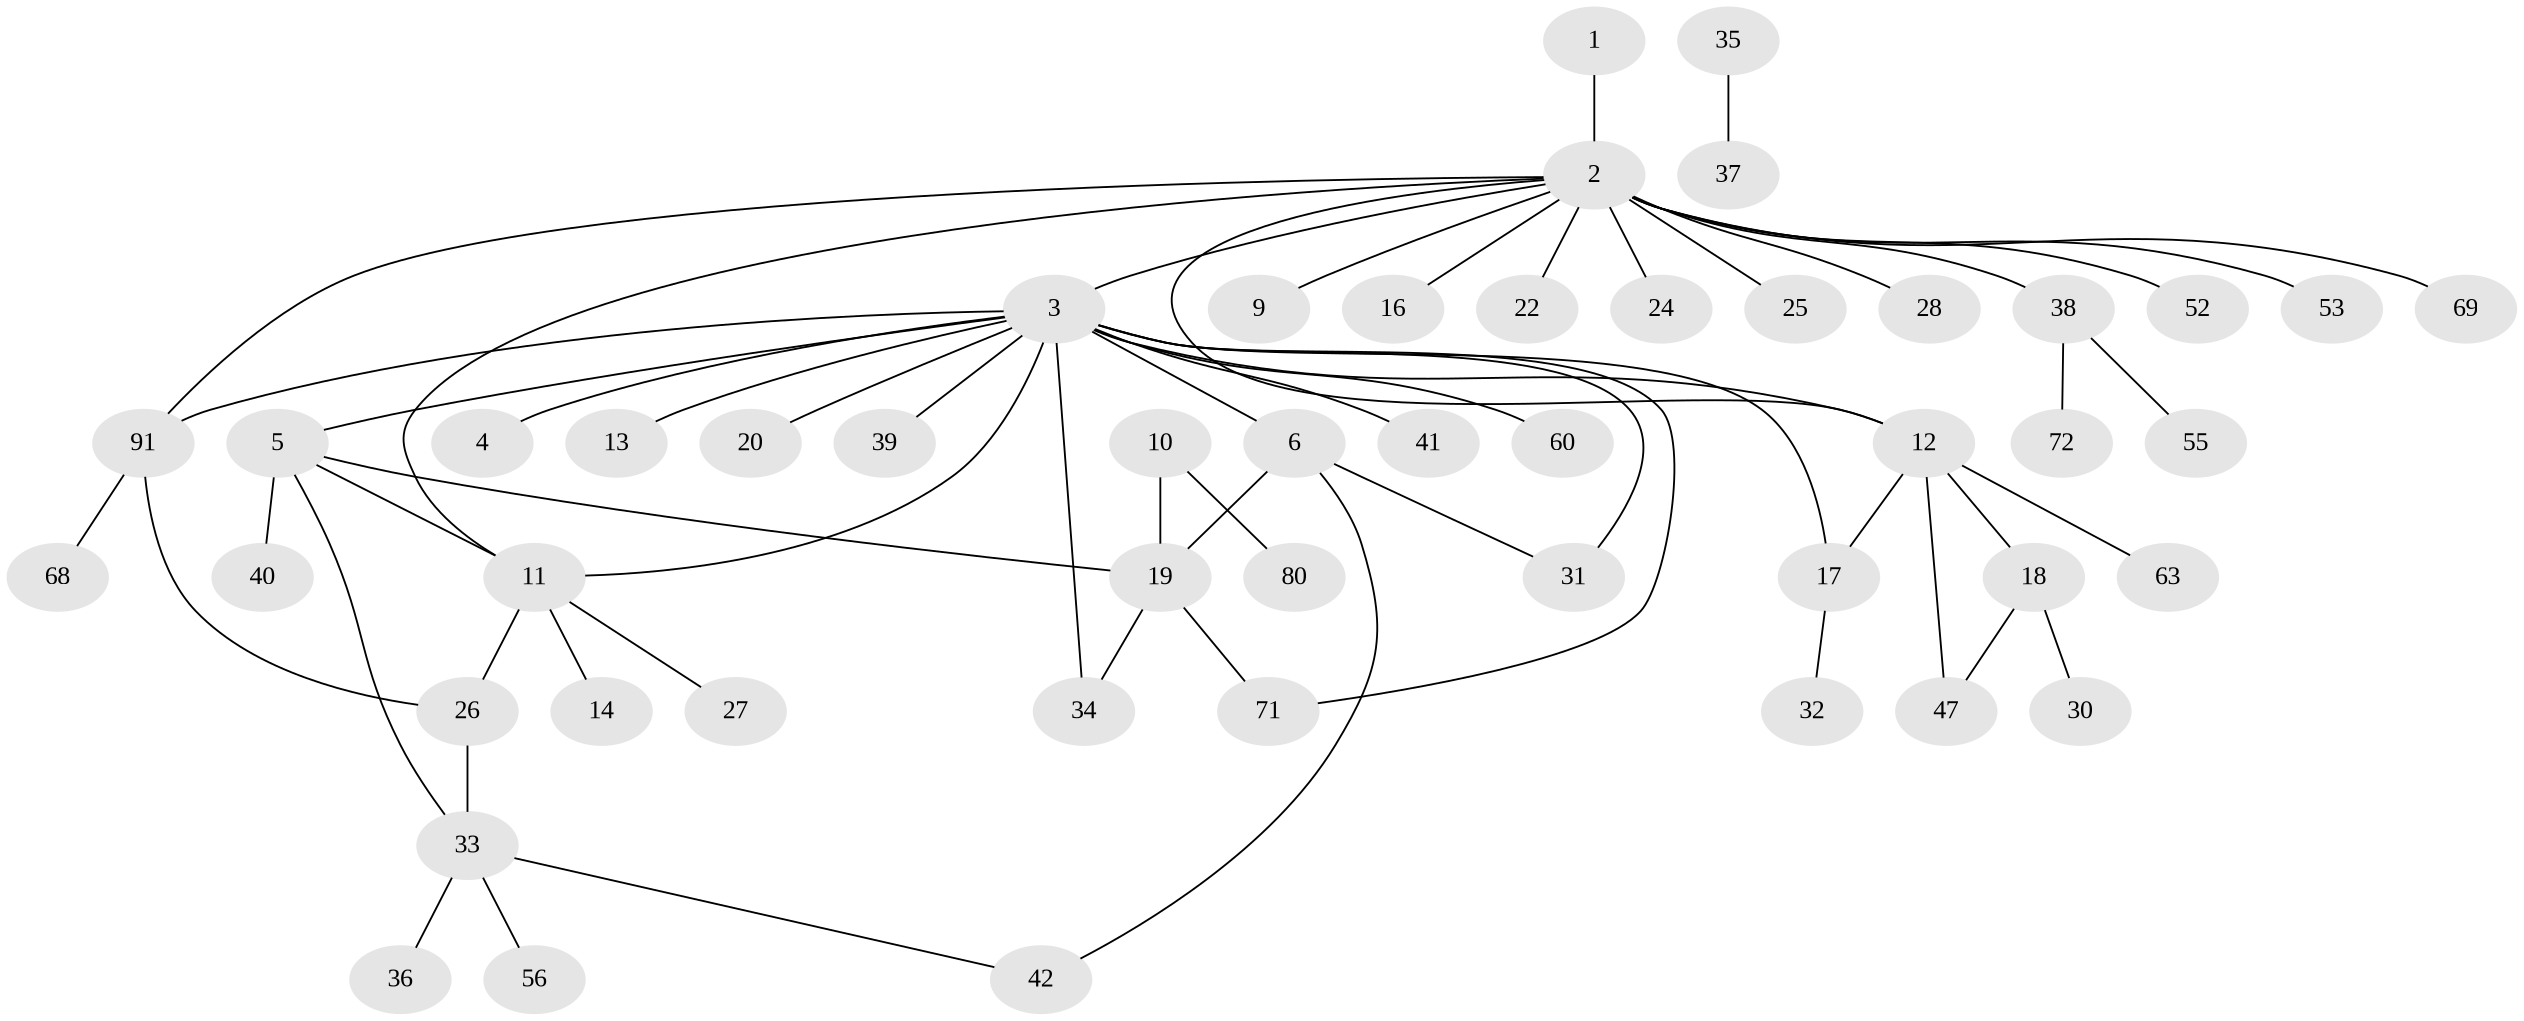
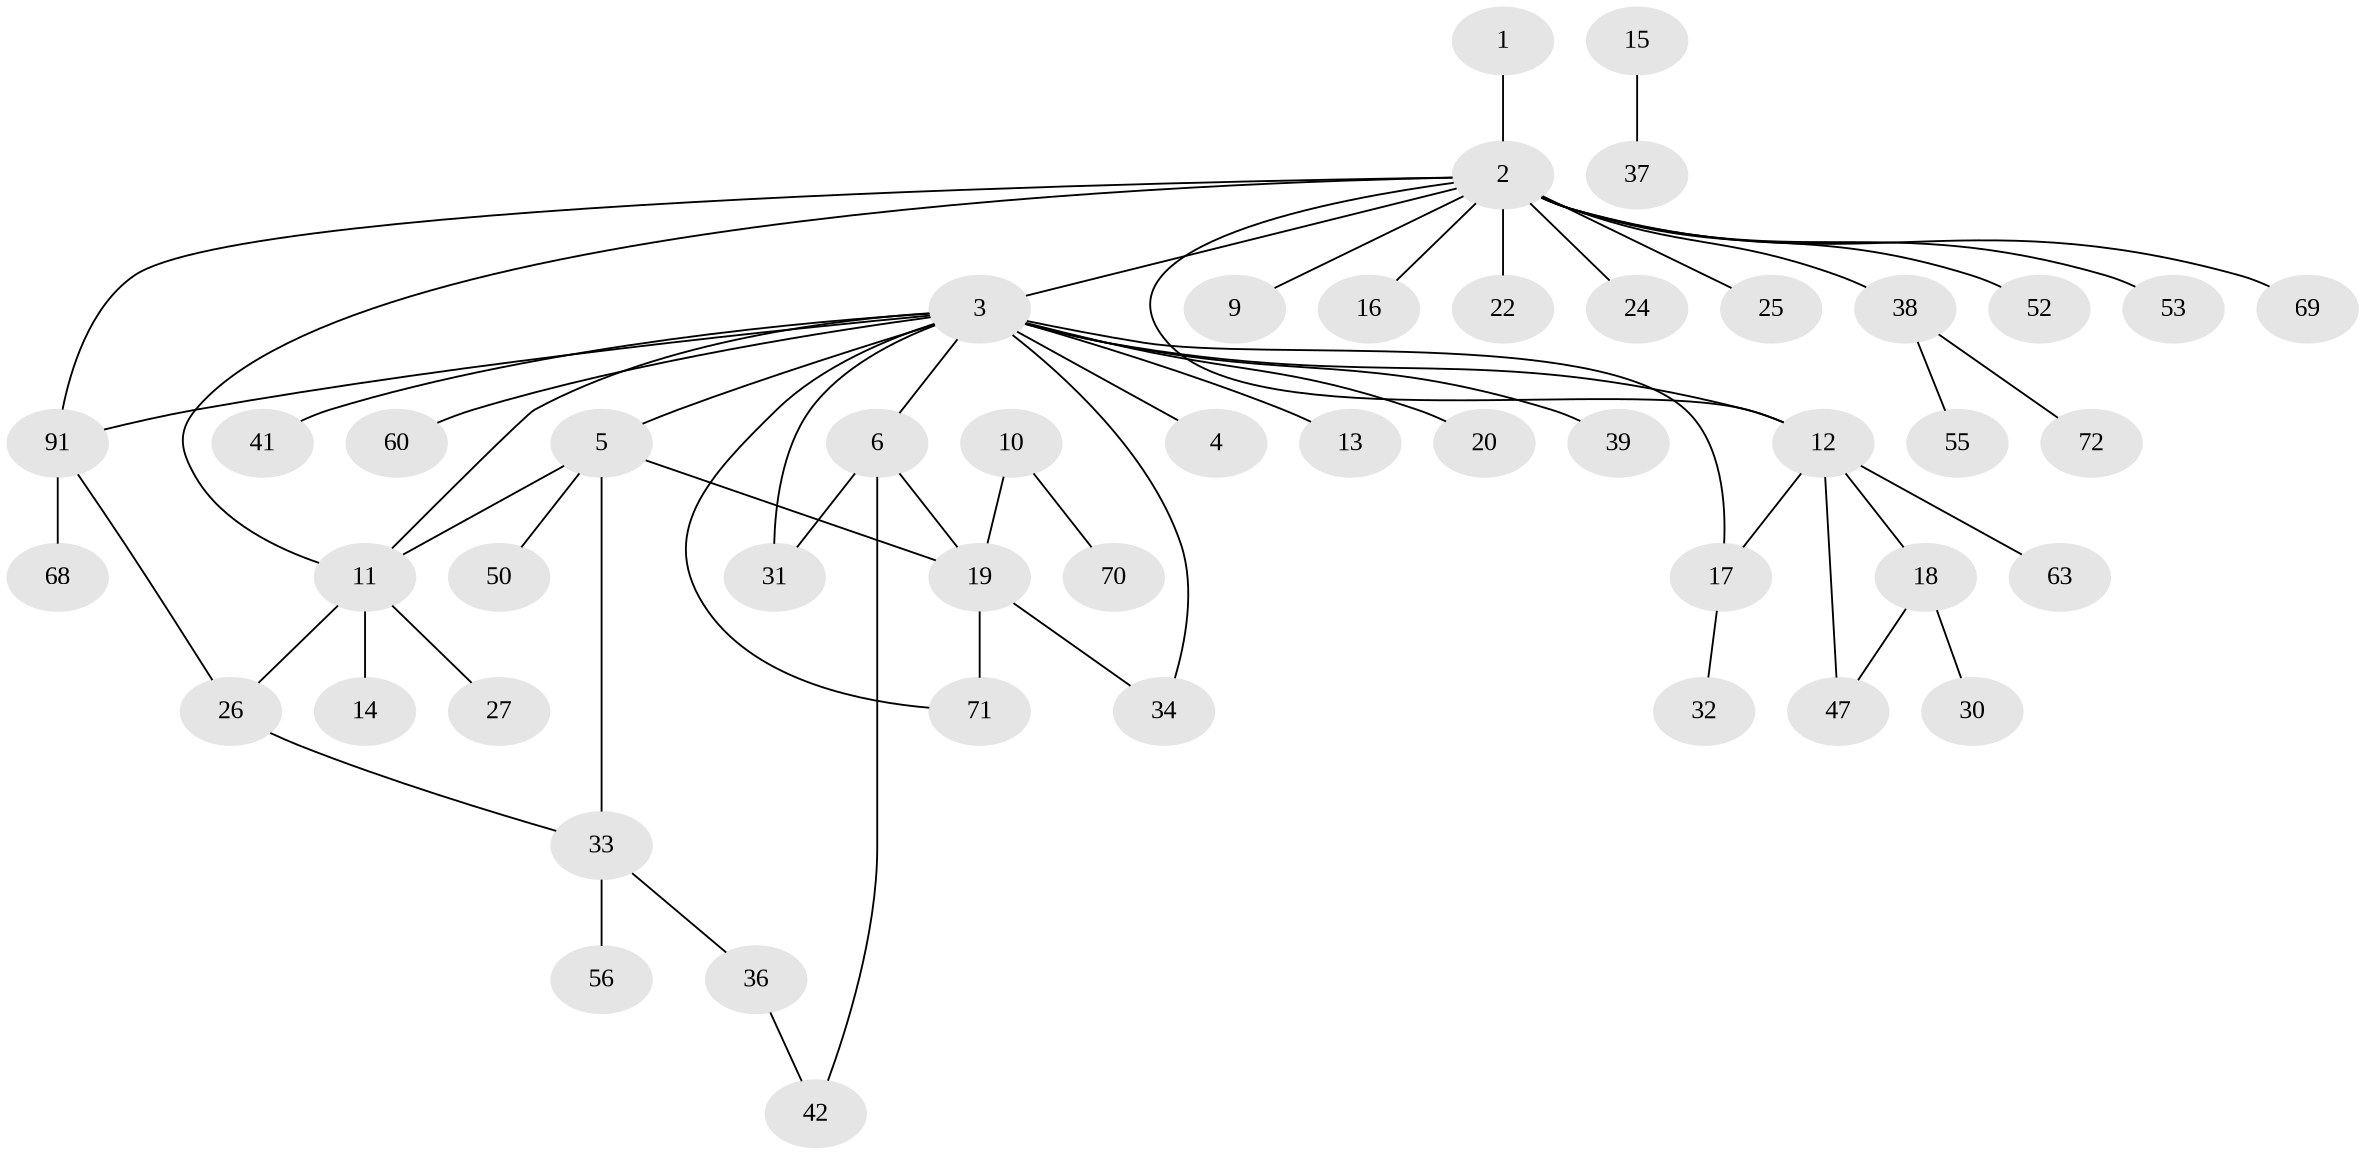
(1728, 41) -> (1637, 41)
(1930, 309) -> none
(263, 577) -> (499, 577)
(1294, 577) -> (1114, 577)
(754, 913) -> (786, 1047)
